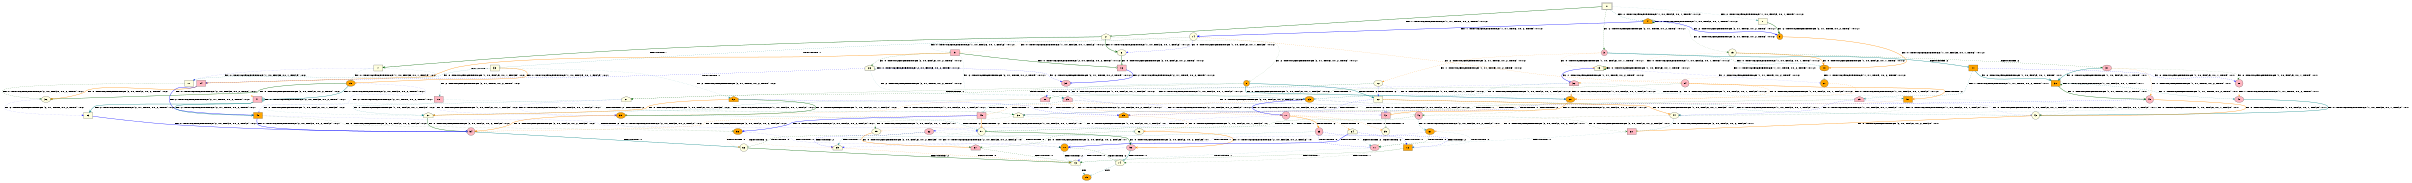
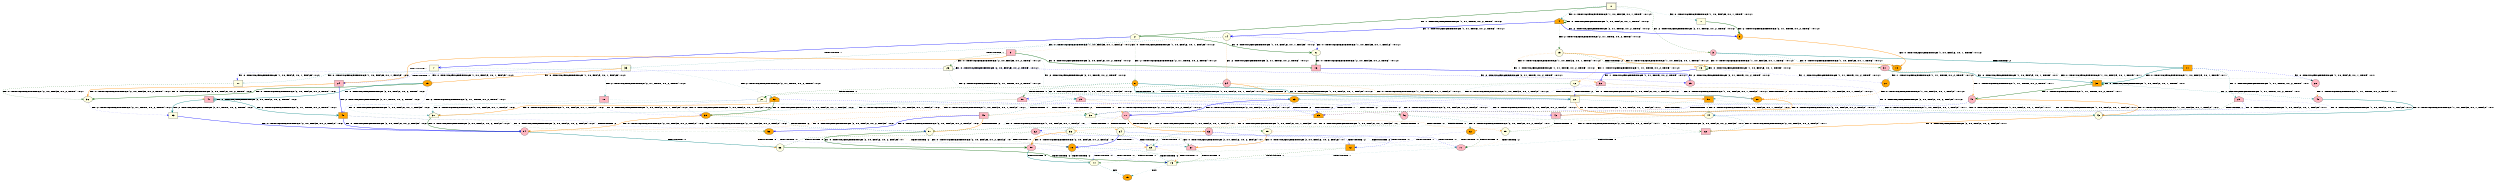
(743, 45) -> (785, 51)
(1352, 132) -> (1121, 132)
none -> (1116, 150)
